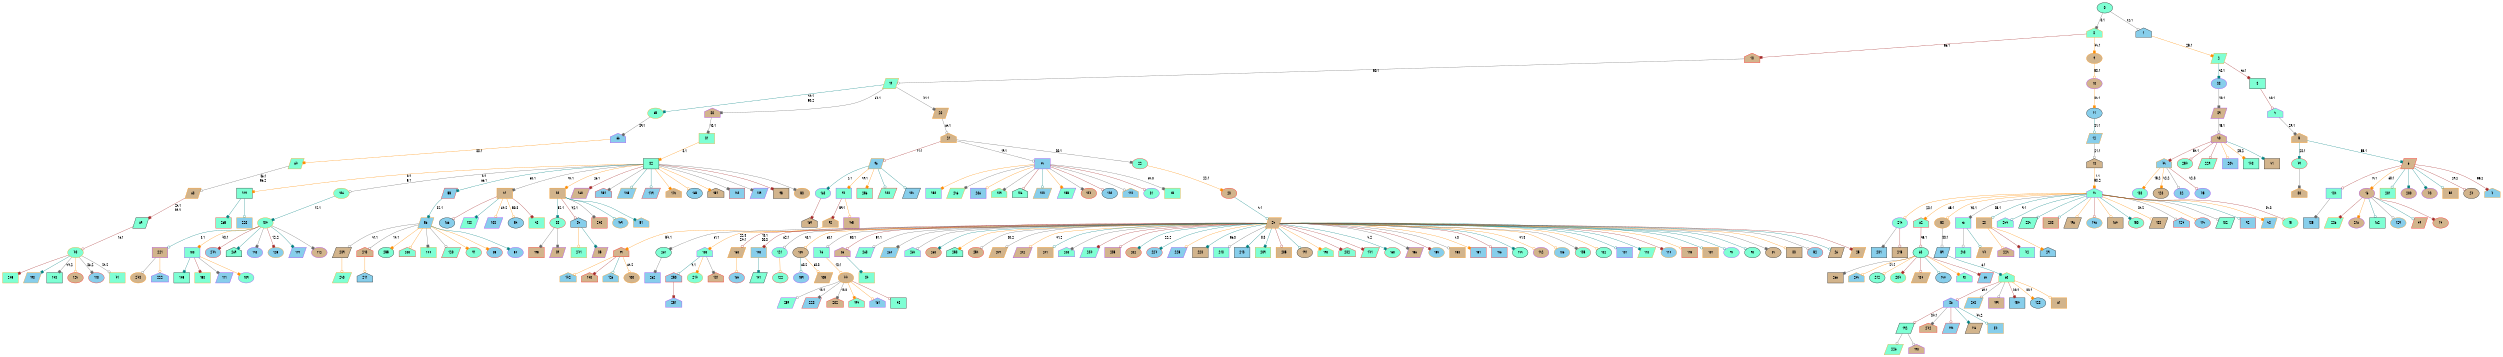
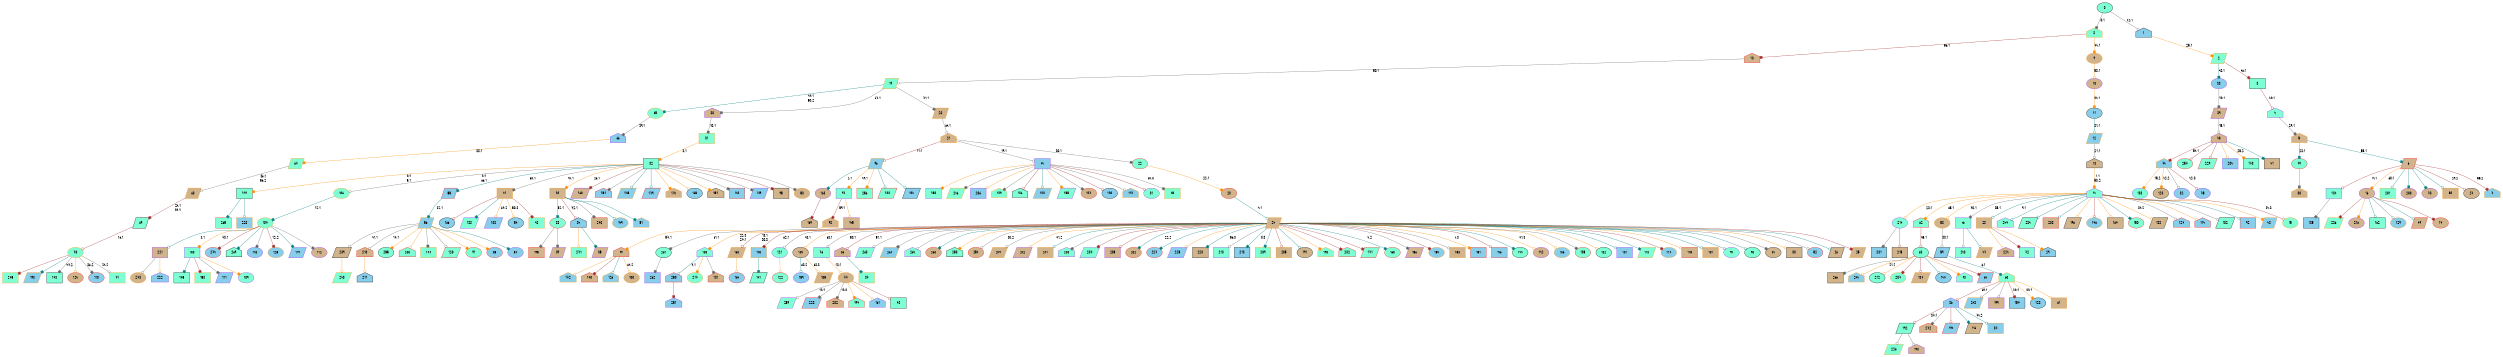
(823, 193) -> (823, 193)
(2203, 223) -> (2203, 223)
